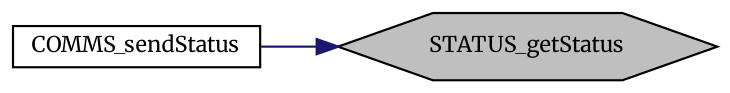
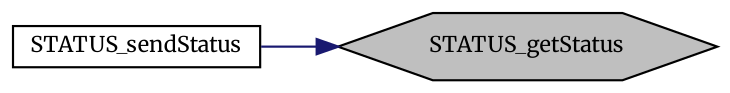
(137, 47) -> (137, 47)
